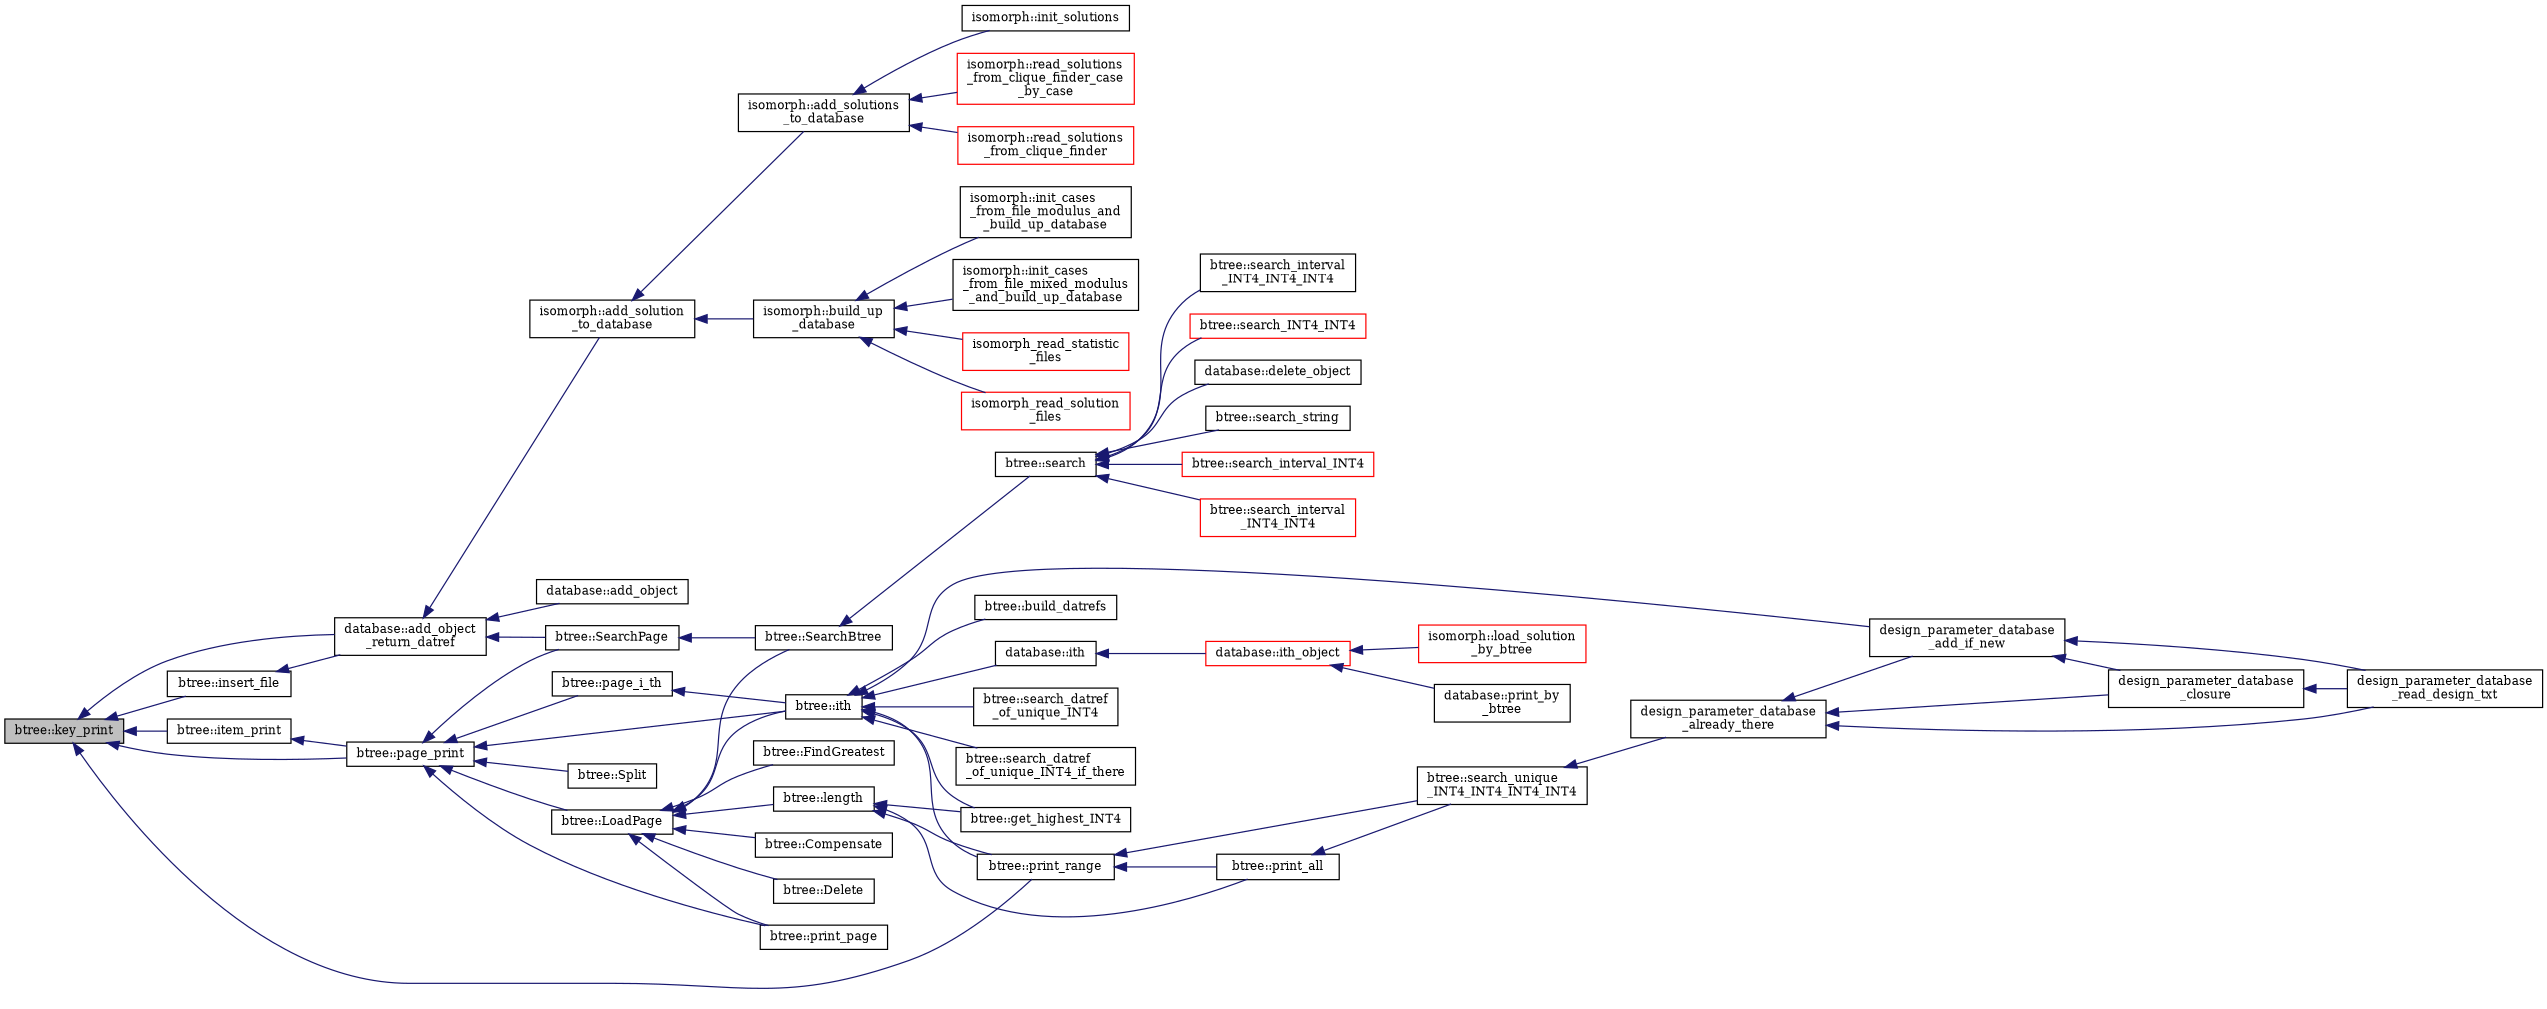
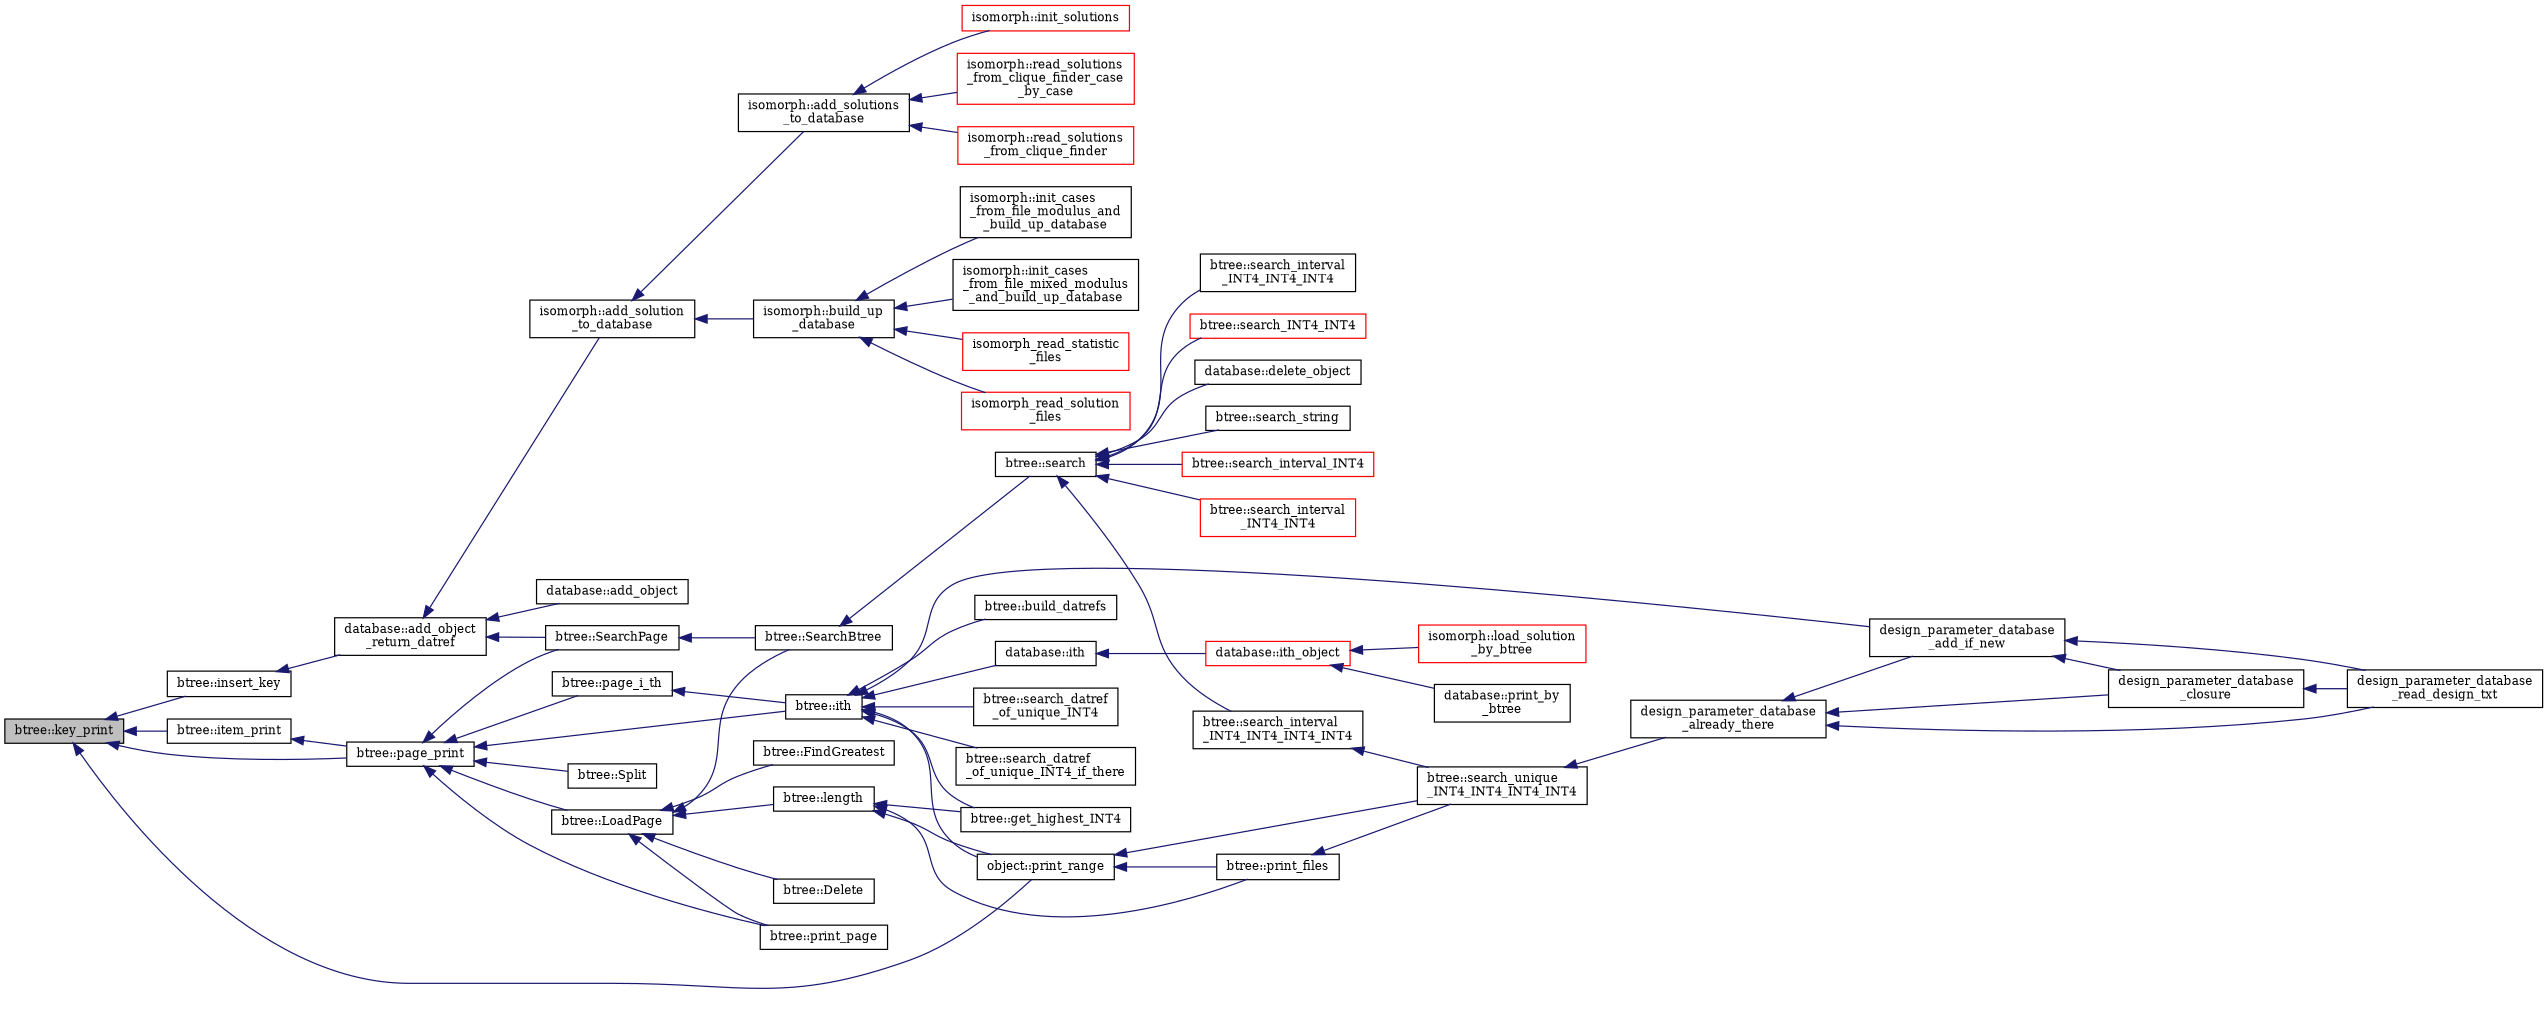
(1046, 18) -> (1046, 18)
(203, 650) -> none
(229, 684) -> (229, 684)
none -> (1278, 730)
(726, 743) -> none
(824, 845) -> none
(1046, 867) -> (1046, 867)
(1278, 867) -> (1278, 867)
